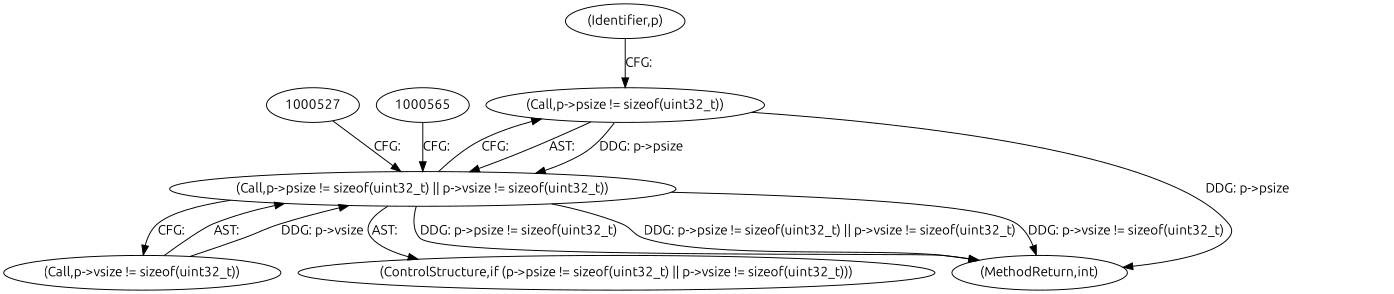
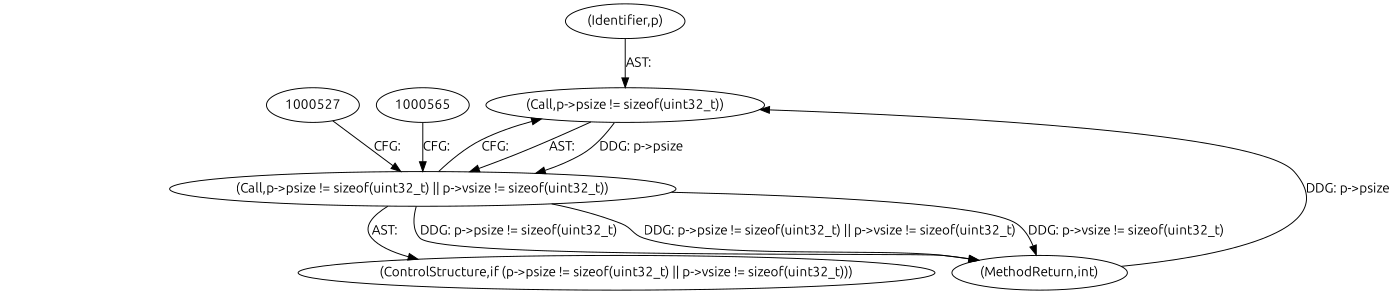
(641, 63) -> (641, 63)
(1056, 151) -> (1153, 136)
(142, 273) -> none
